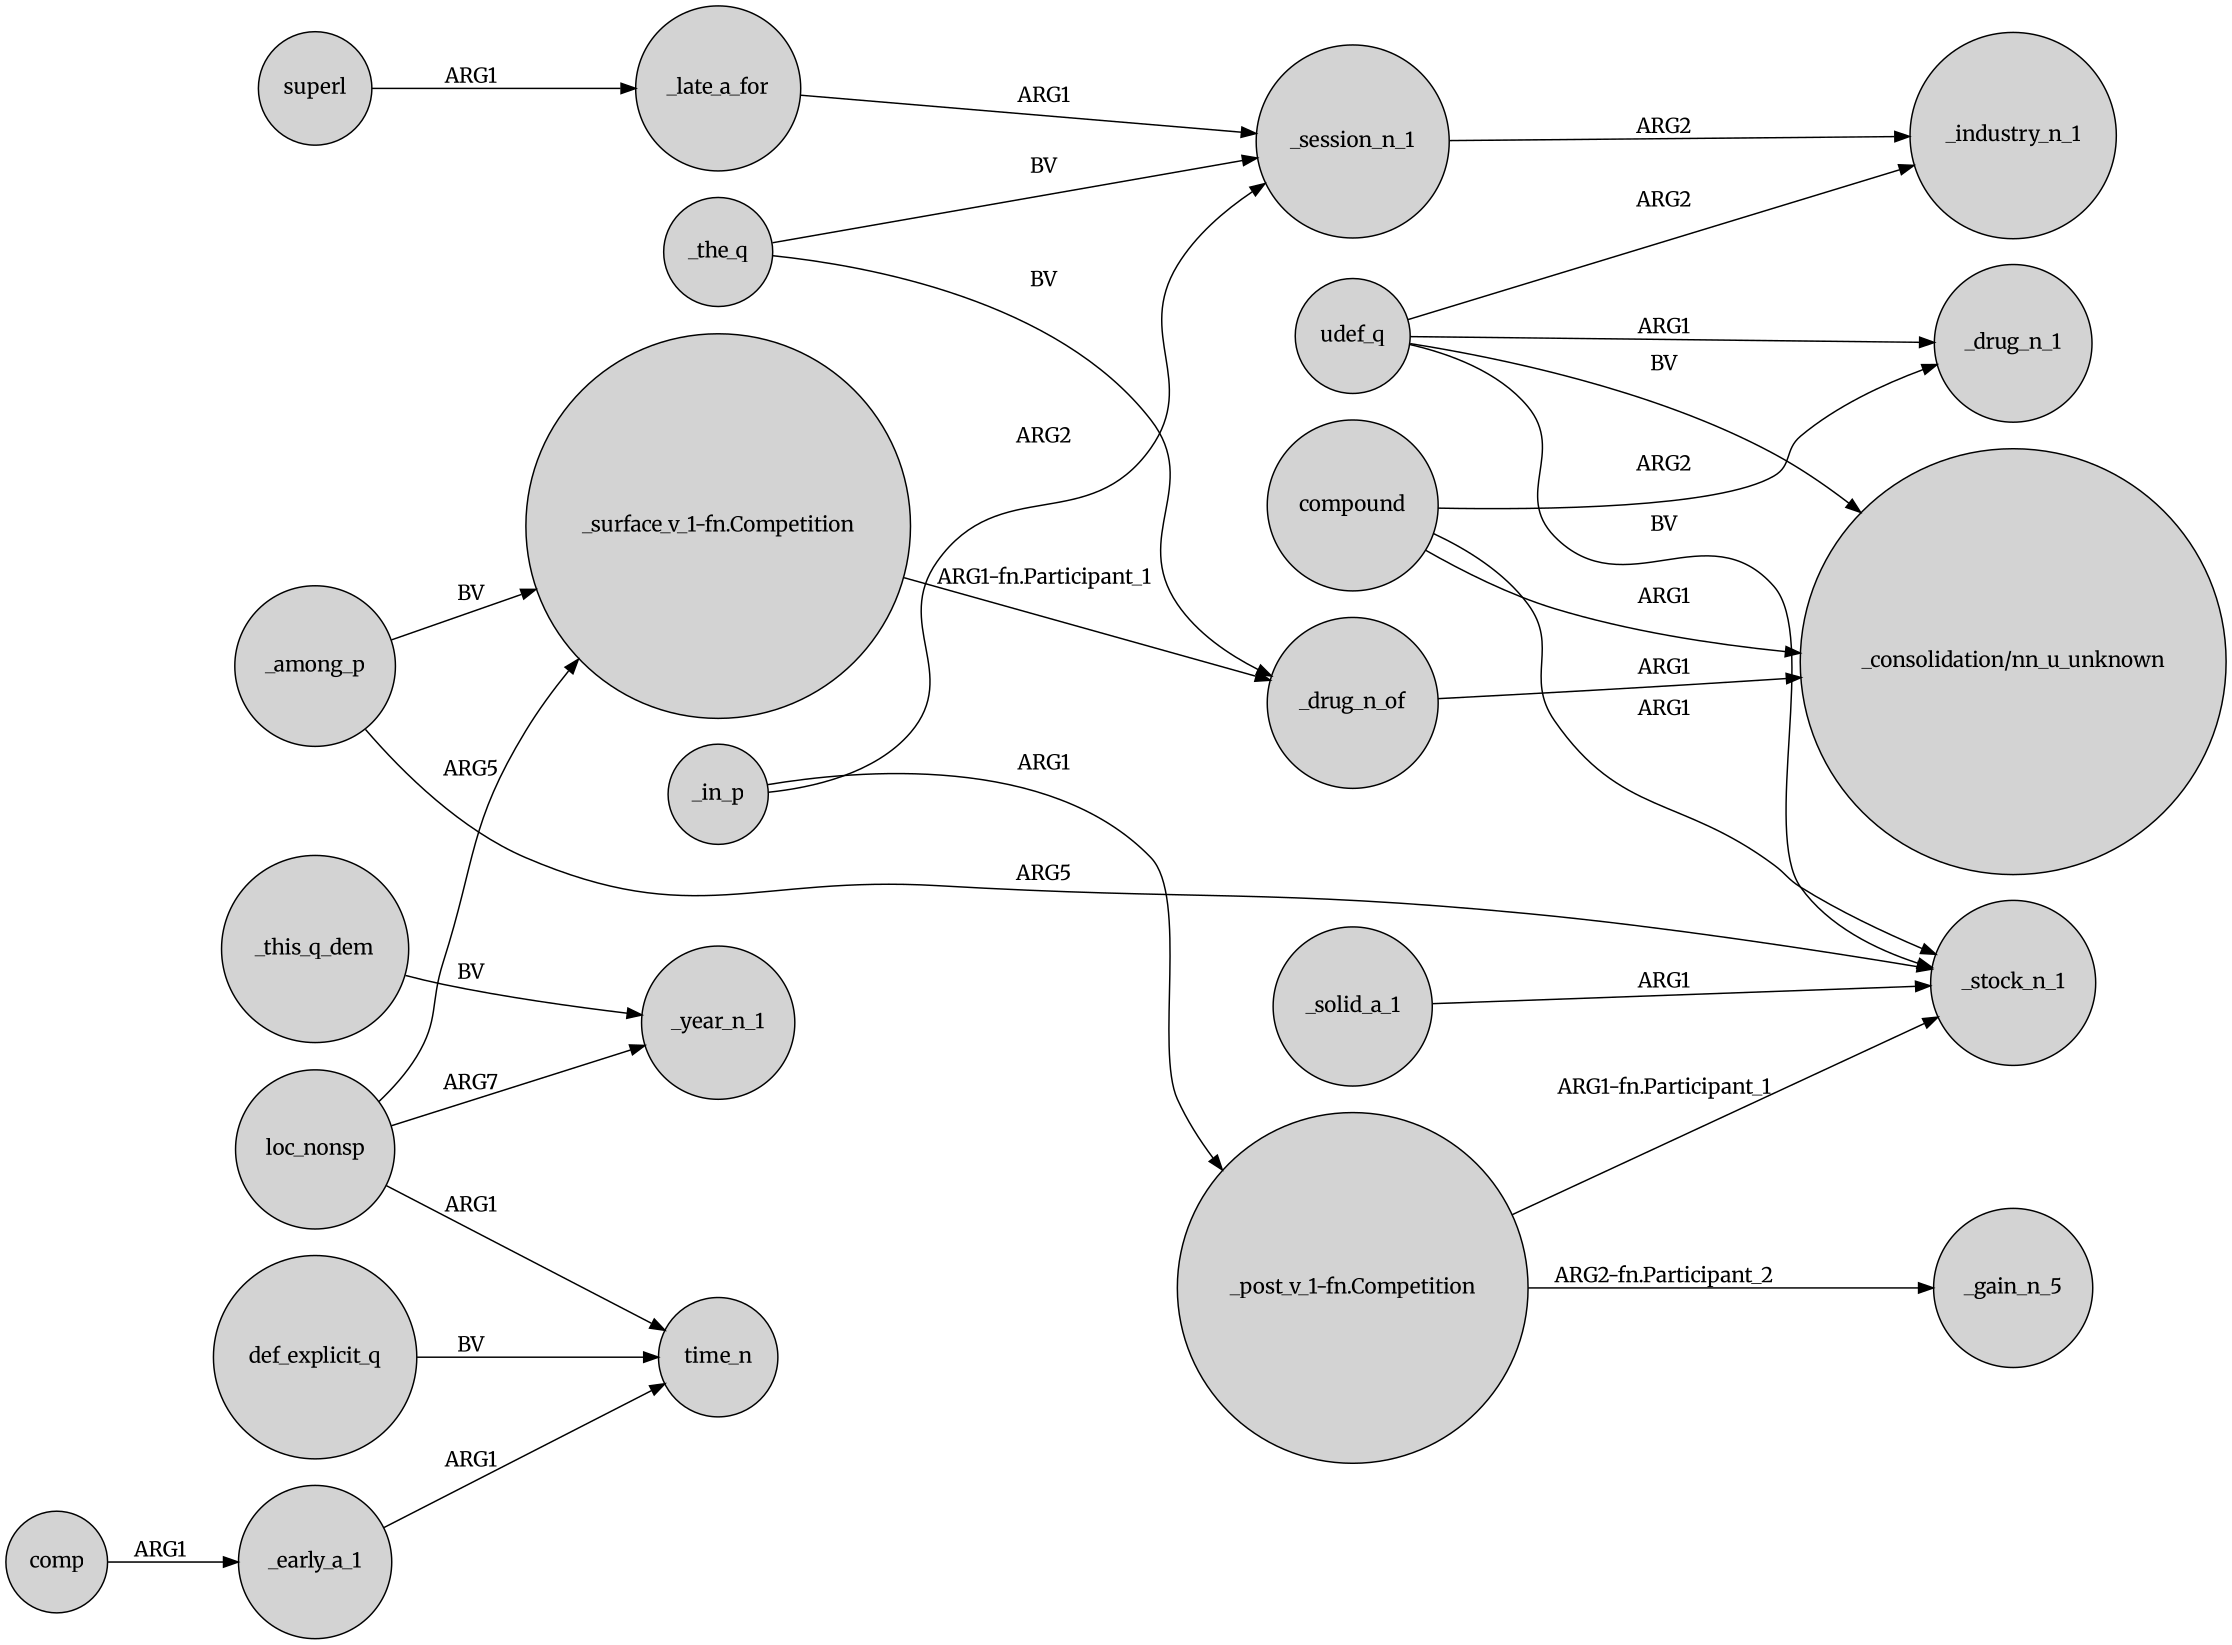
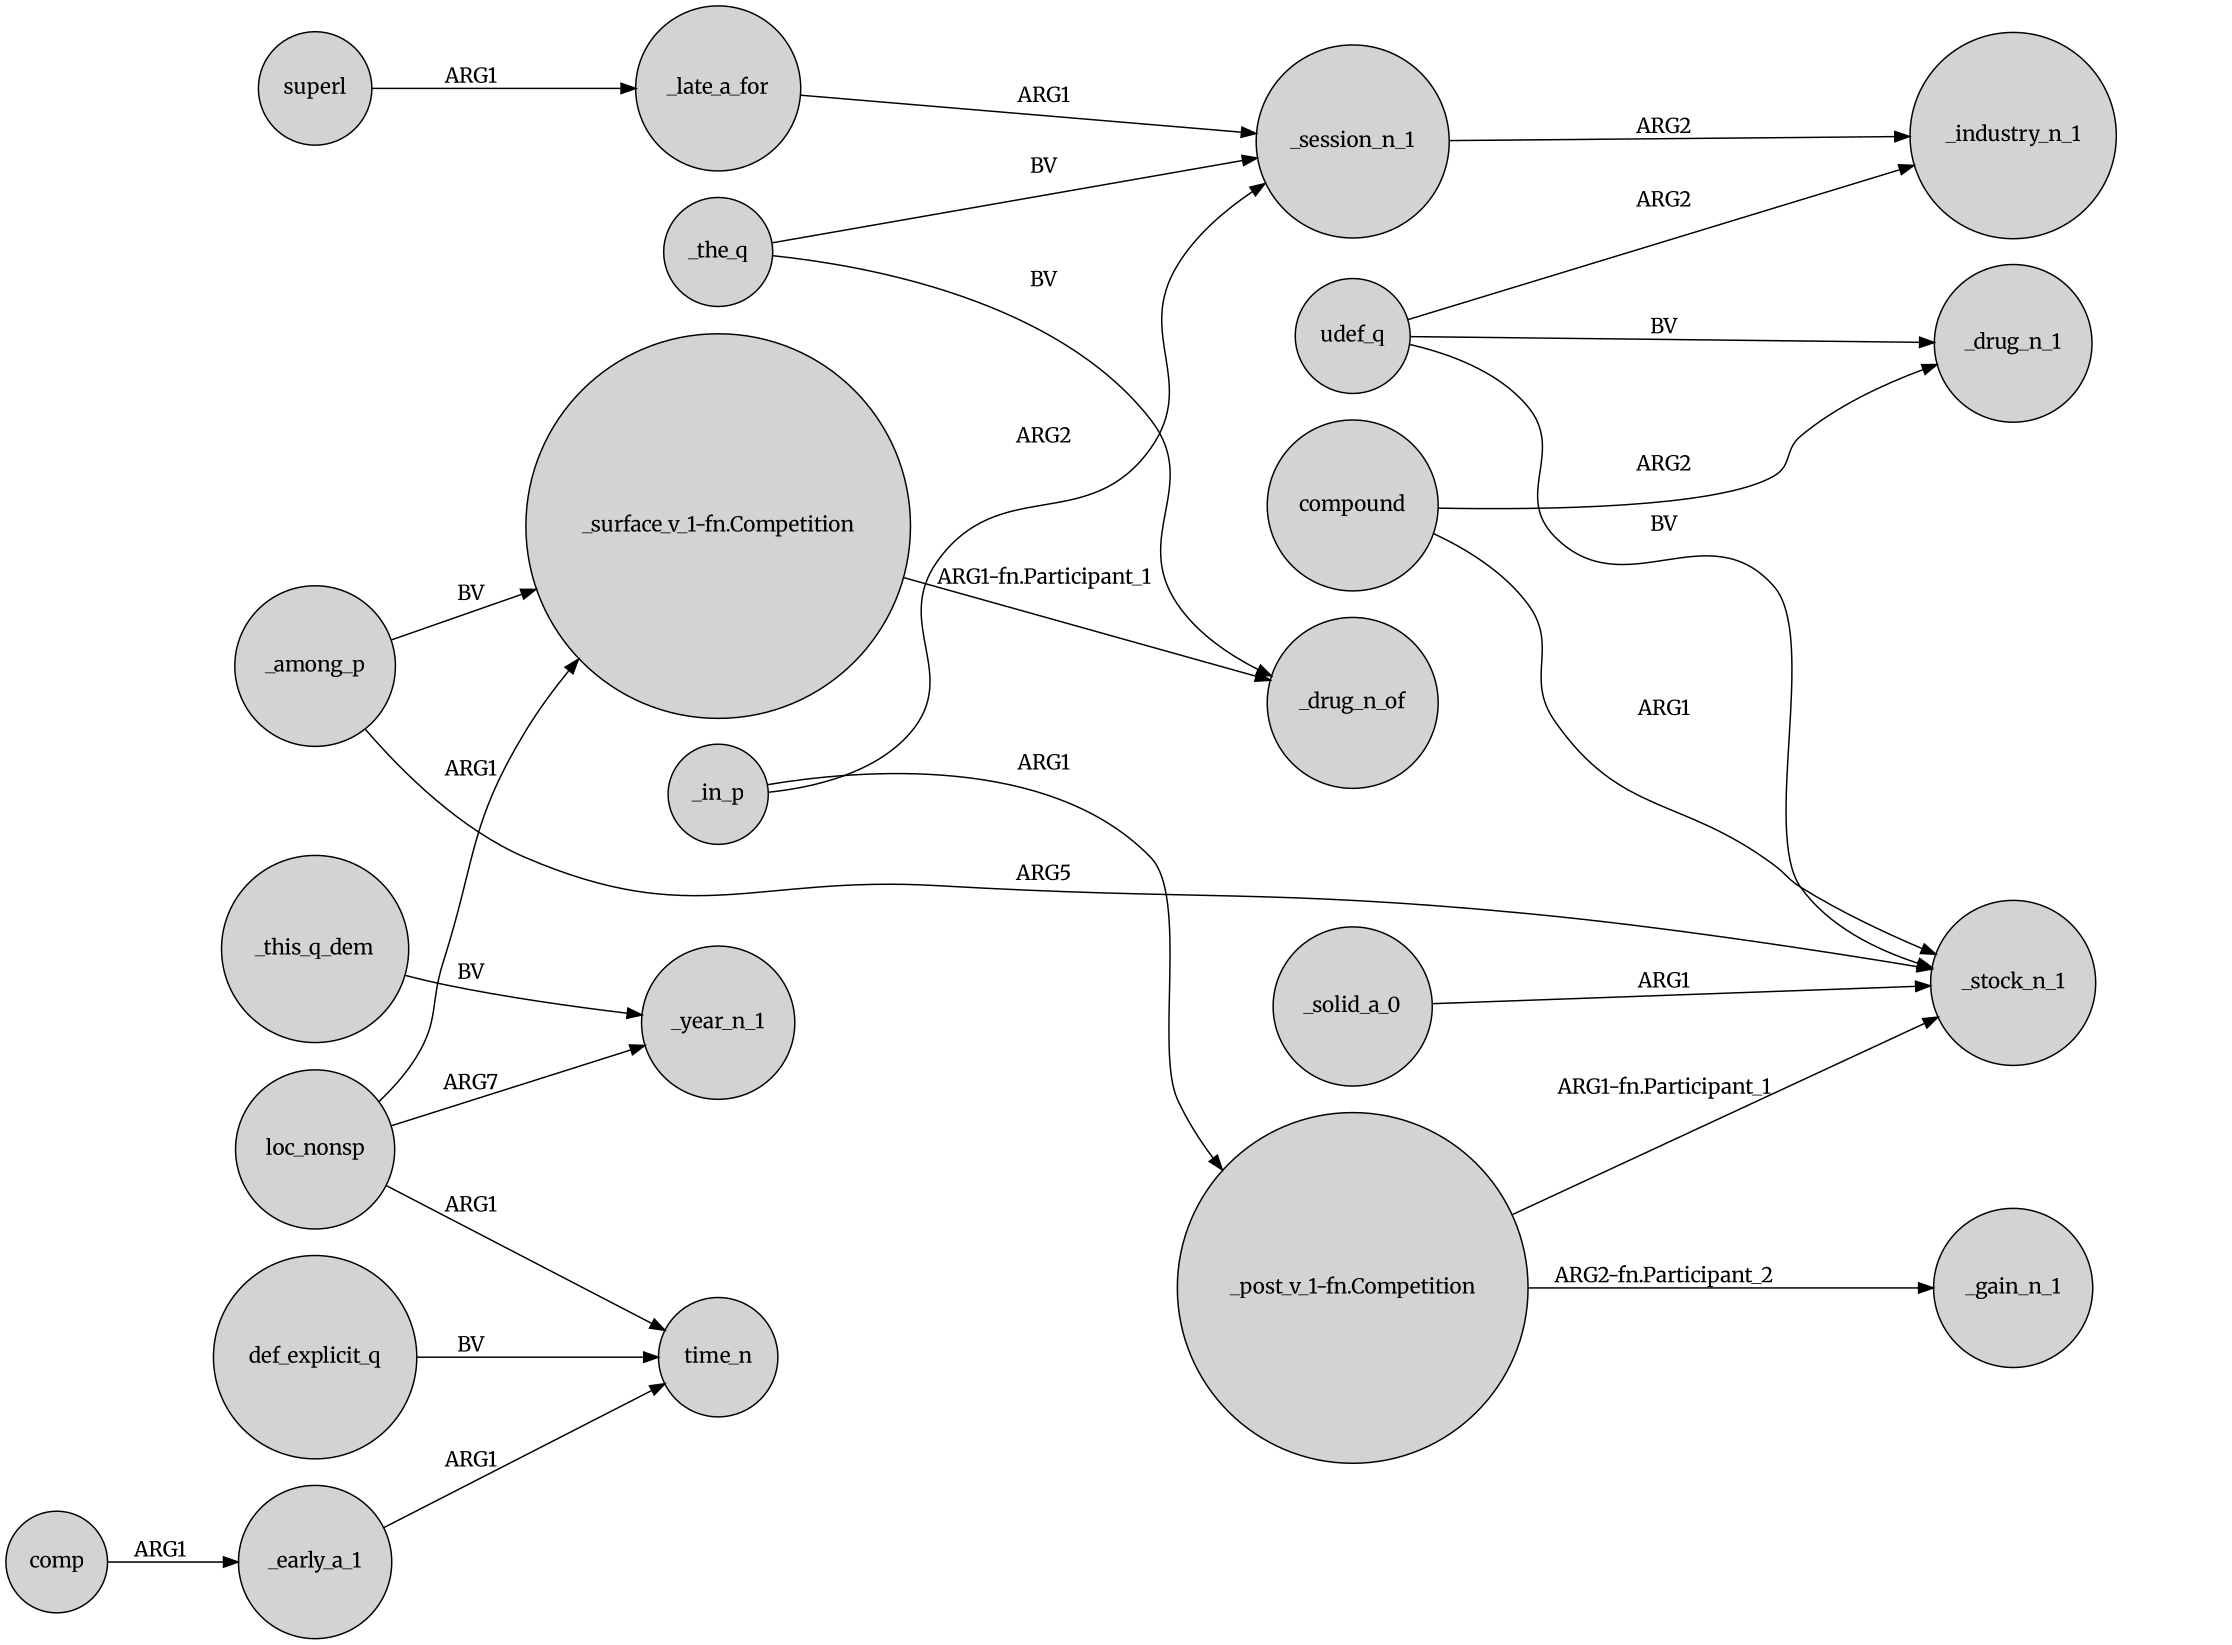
(1664, 328) -> (1664, 328)
(2013, 662) -> none
(471, 770) -> (471, 770)
(1353, 1006) -> (1353, 1006)
(2013, 1288) -> (2013, 1288)
